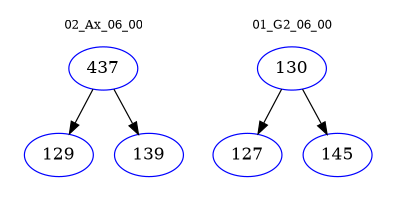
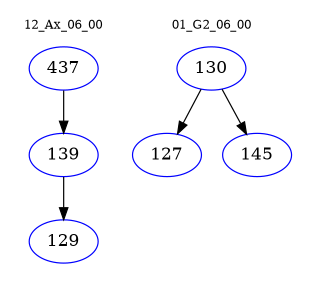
(104, 26) -> (64, 26)
(84, 106) -> (64, 192)
